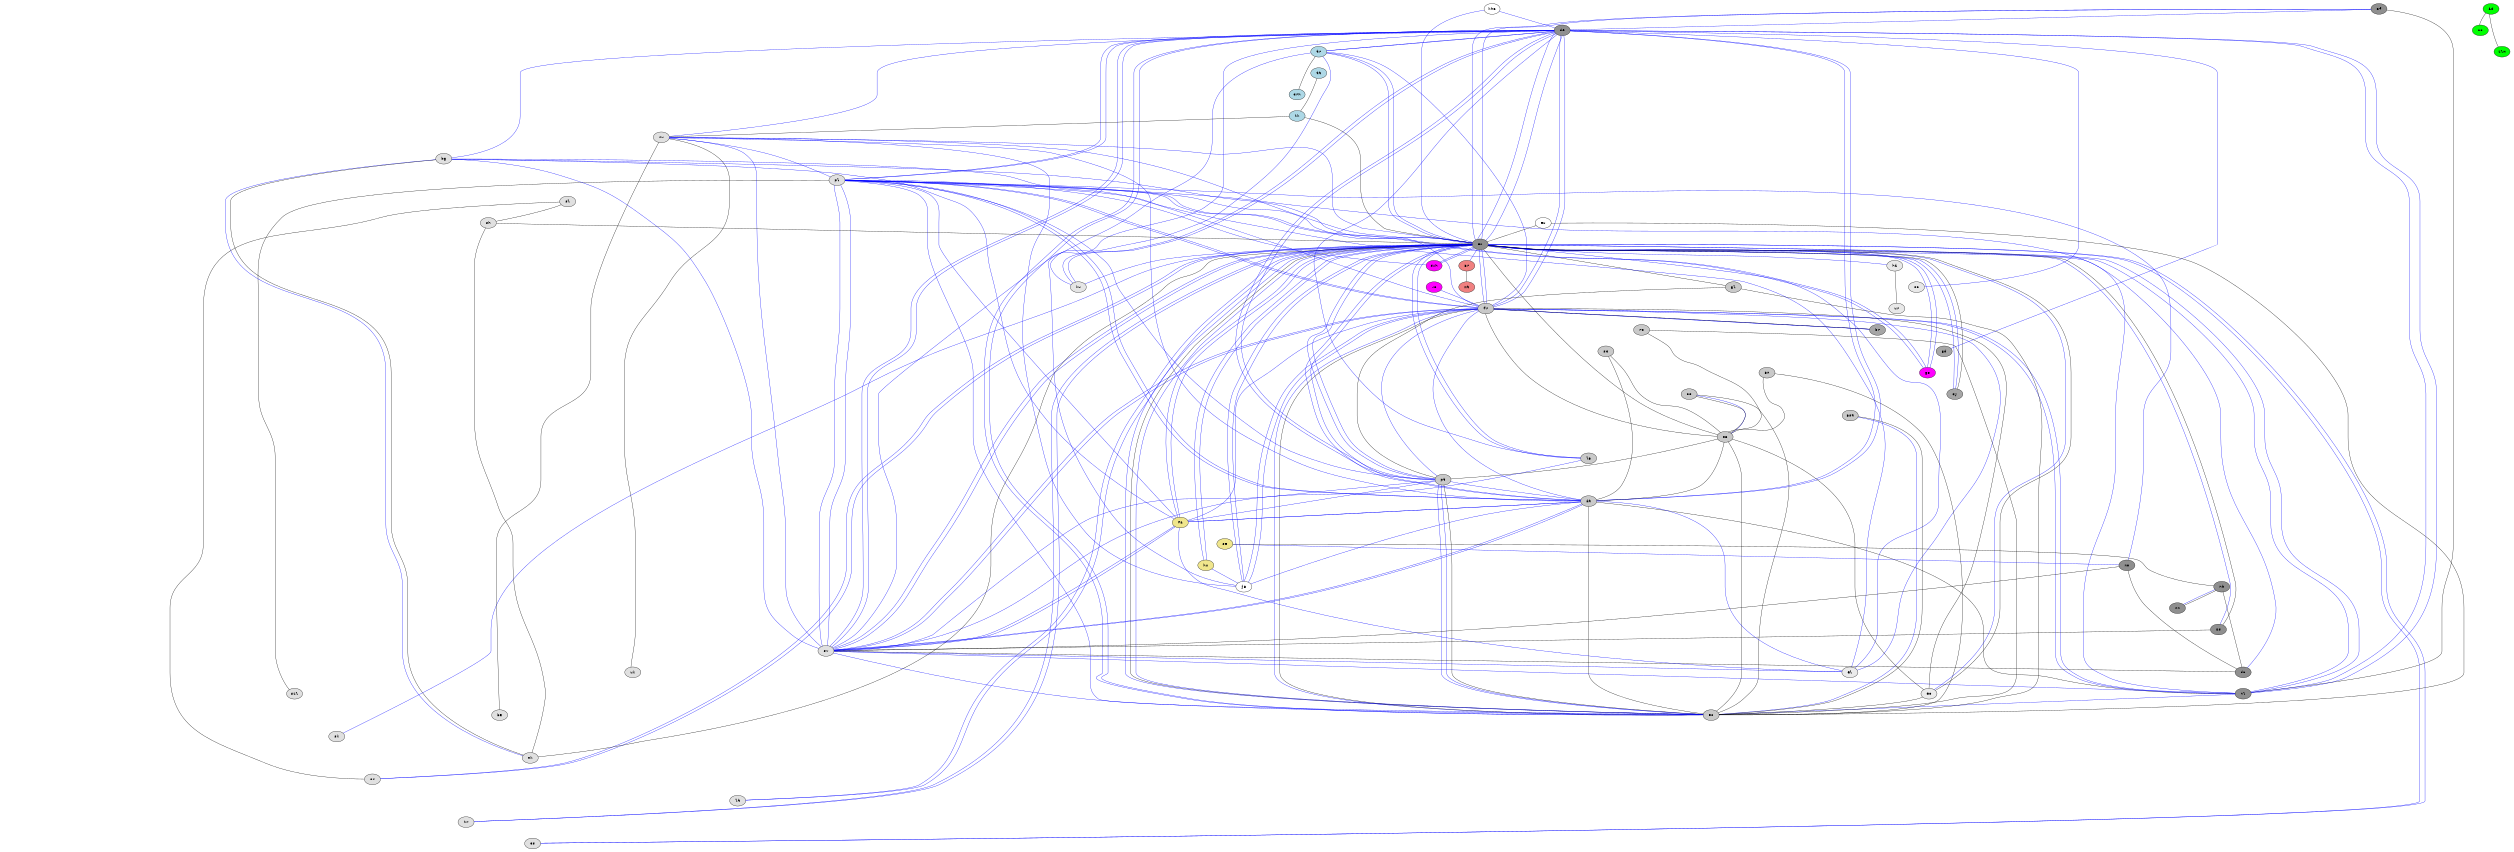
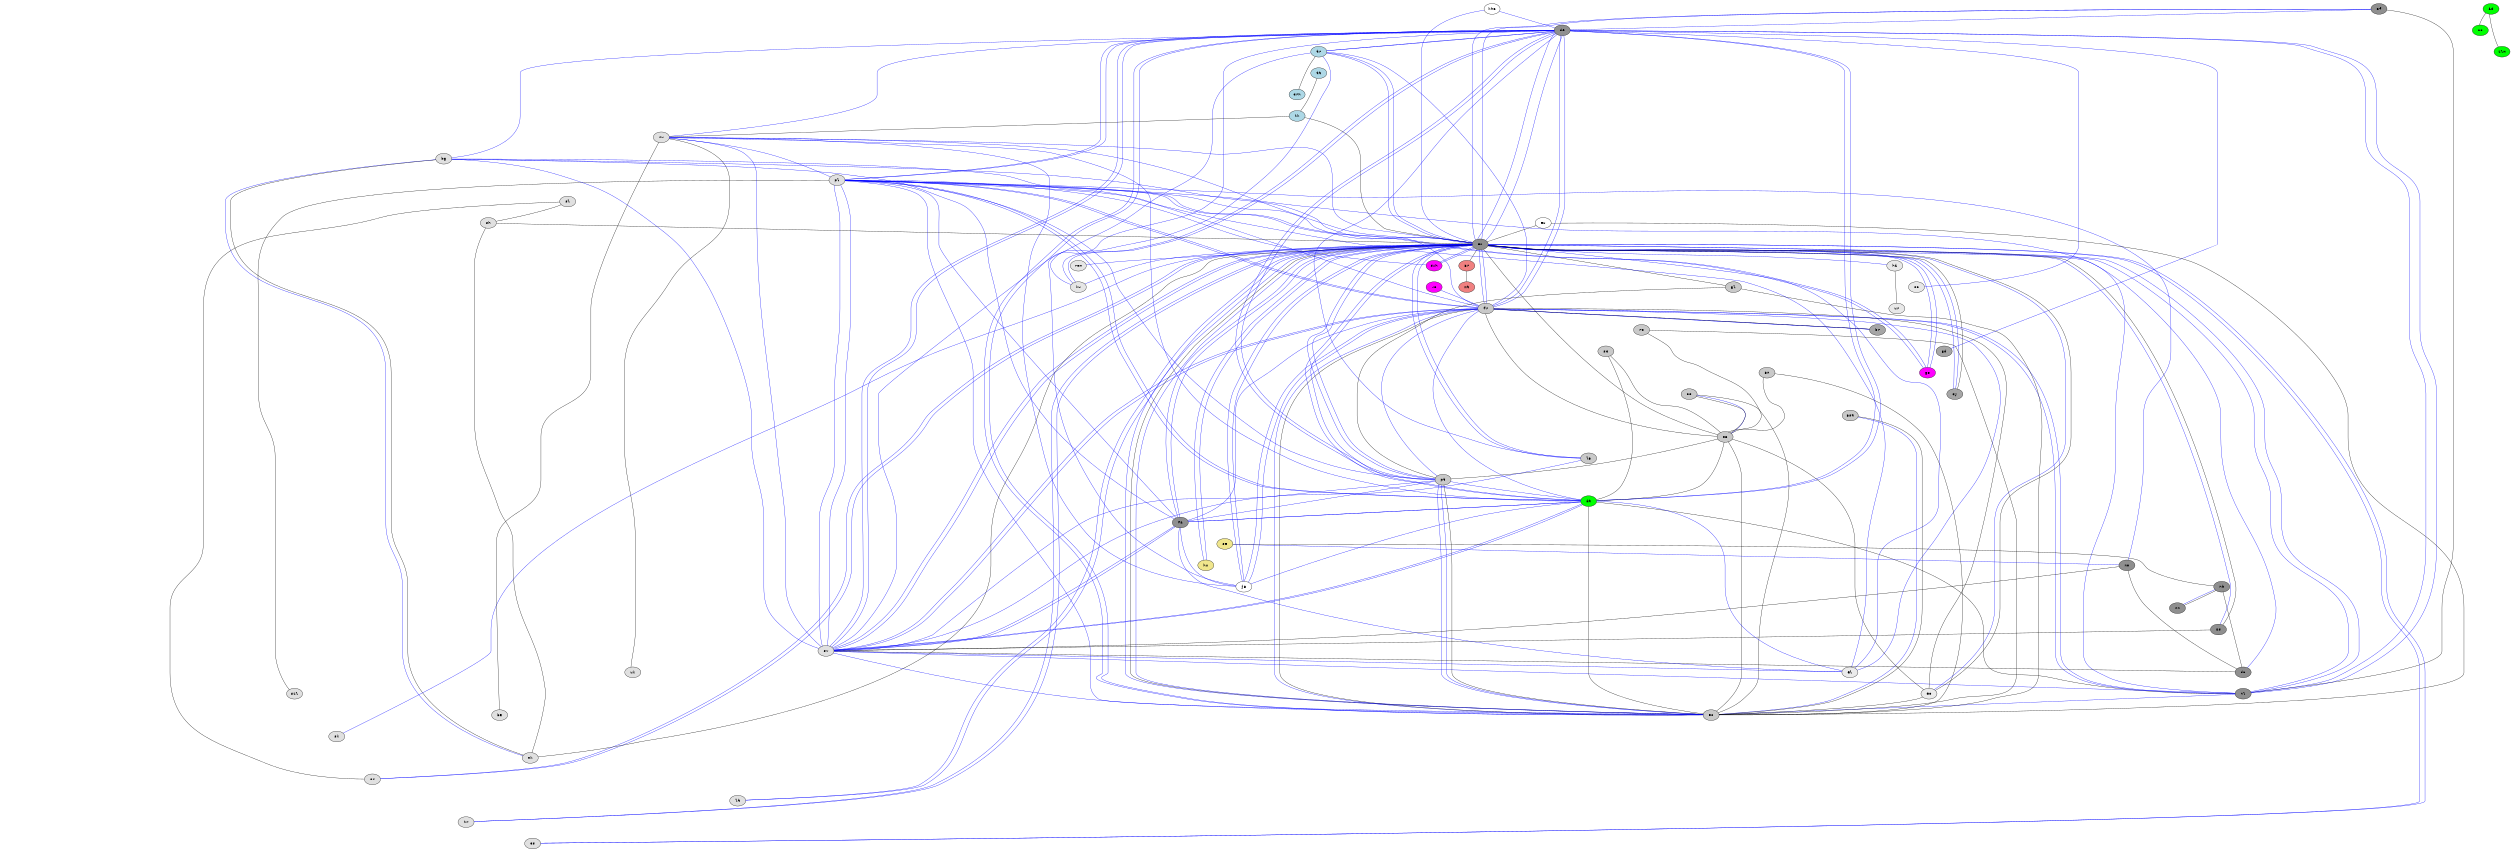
(1474, 254) -> (1474, 254)
none -> (1078, 266)
(1589, 501) -> (1589, 501)
(1180, 523) -> (1180, 523)
(1225, 576) -> (1195, 570)
